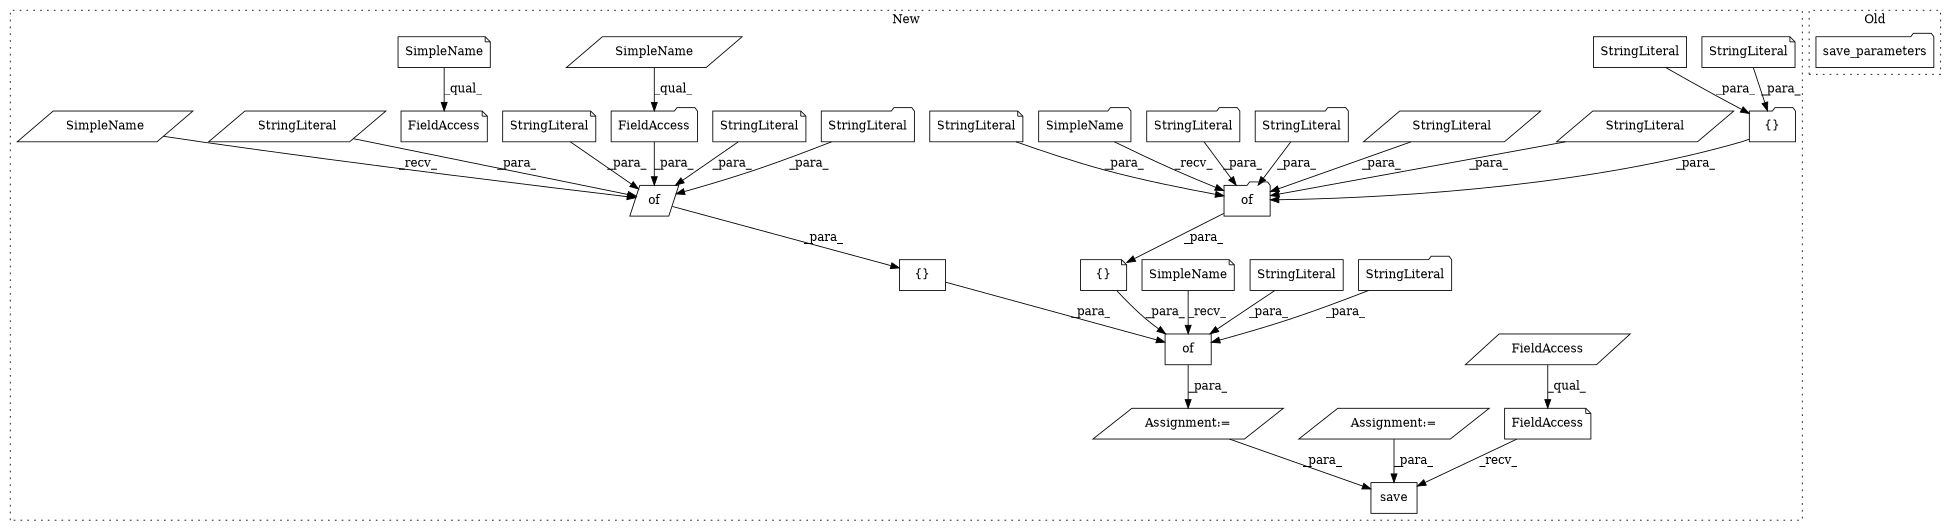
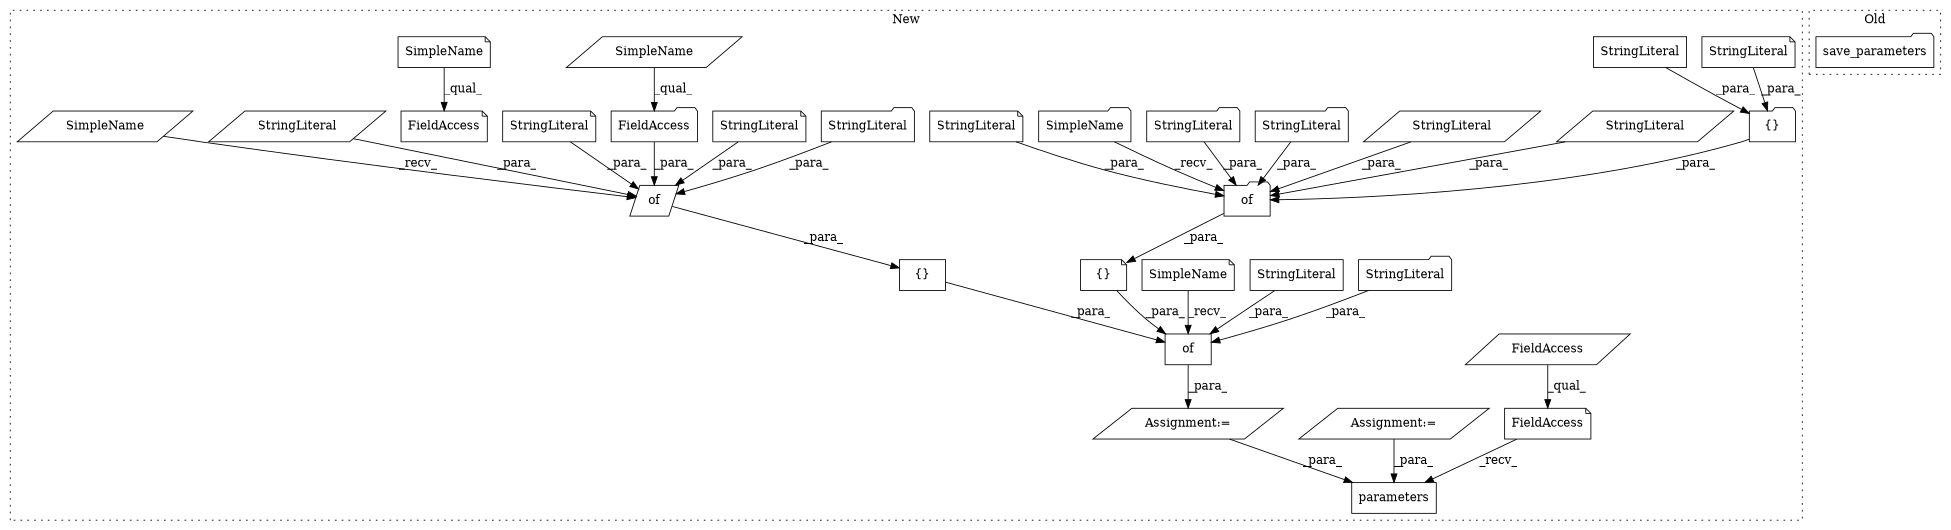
(1394, 498) -> (1394, 498)
